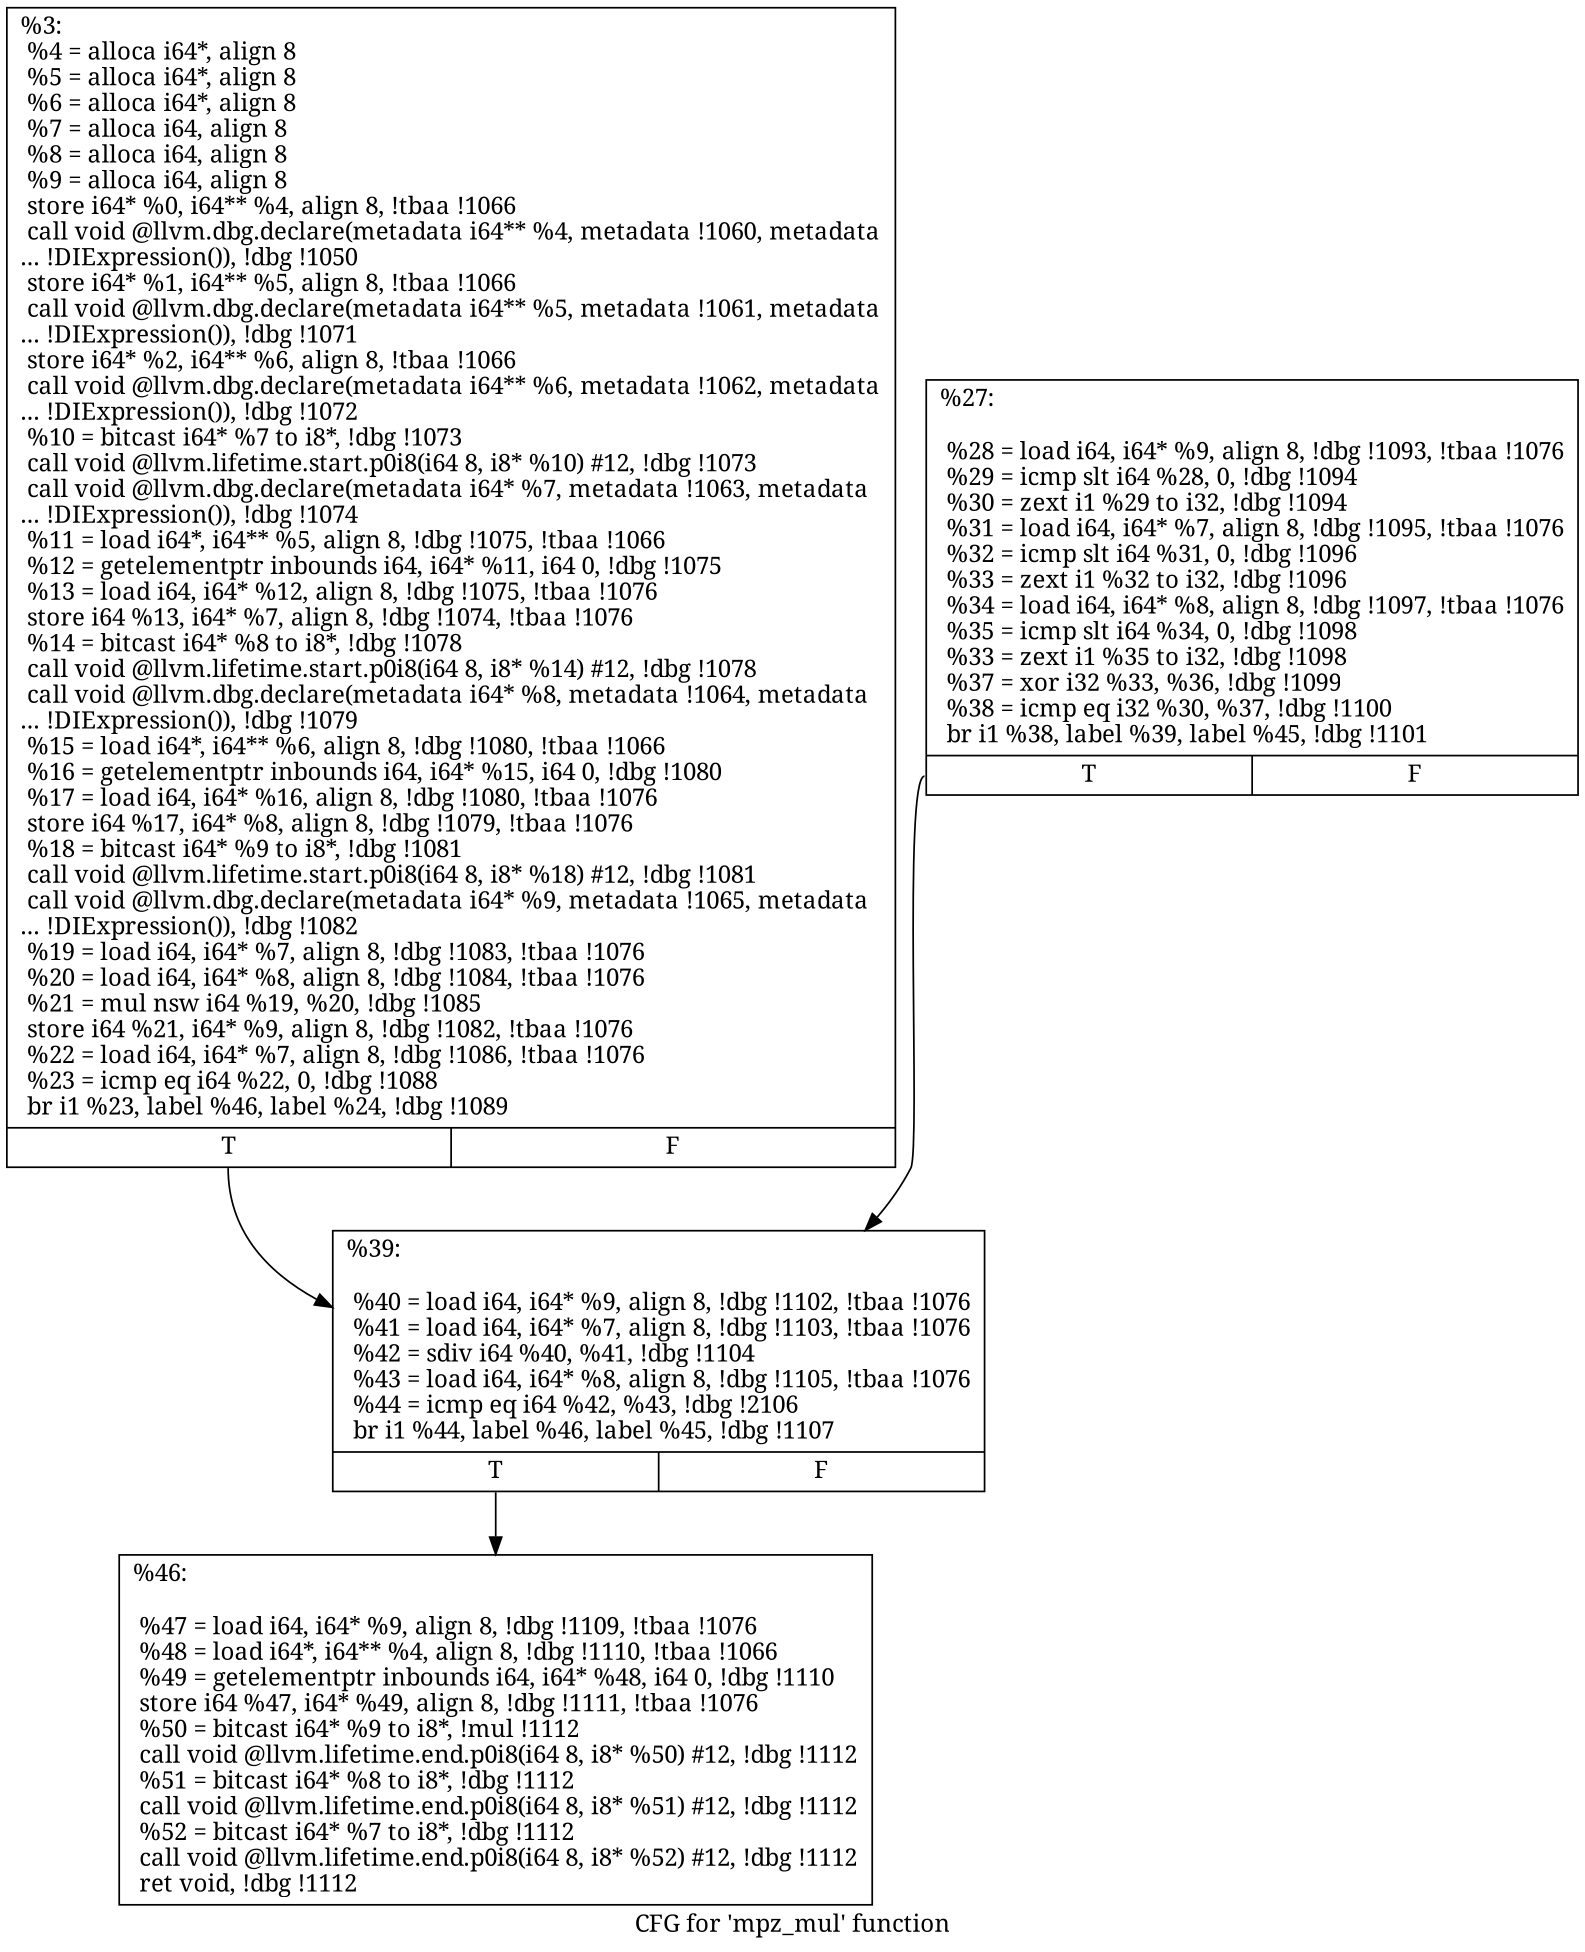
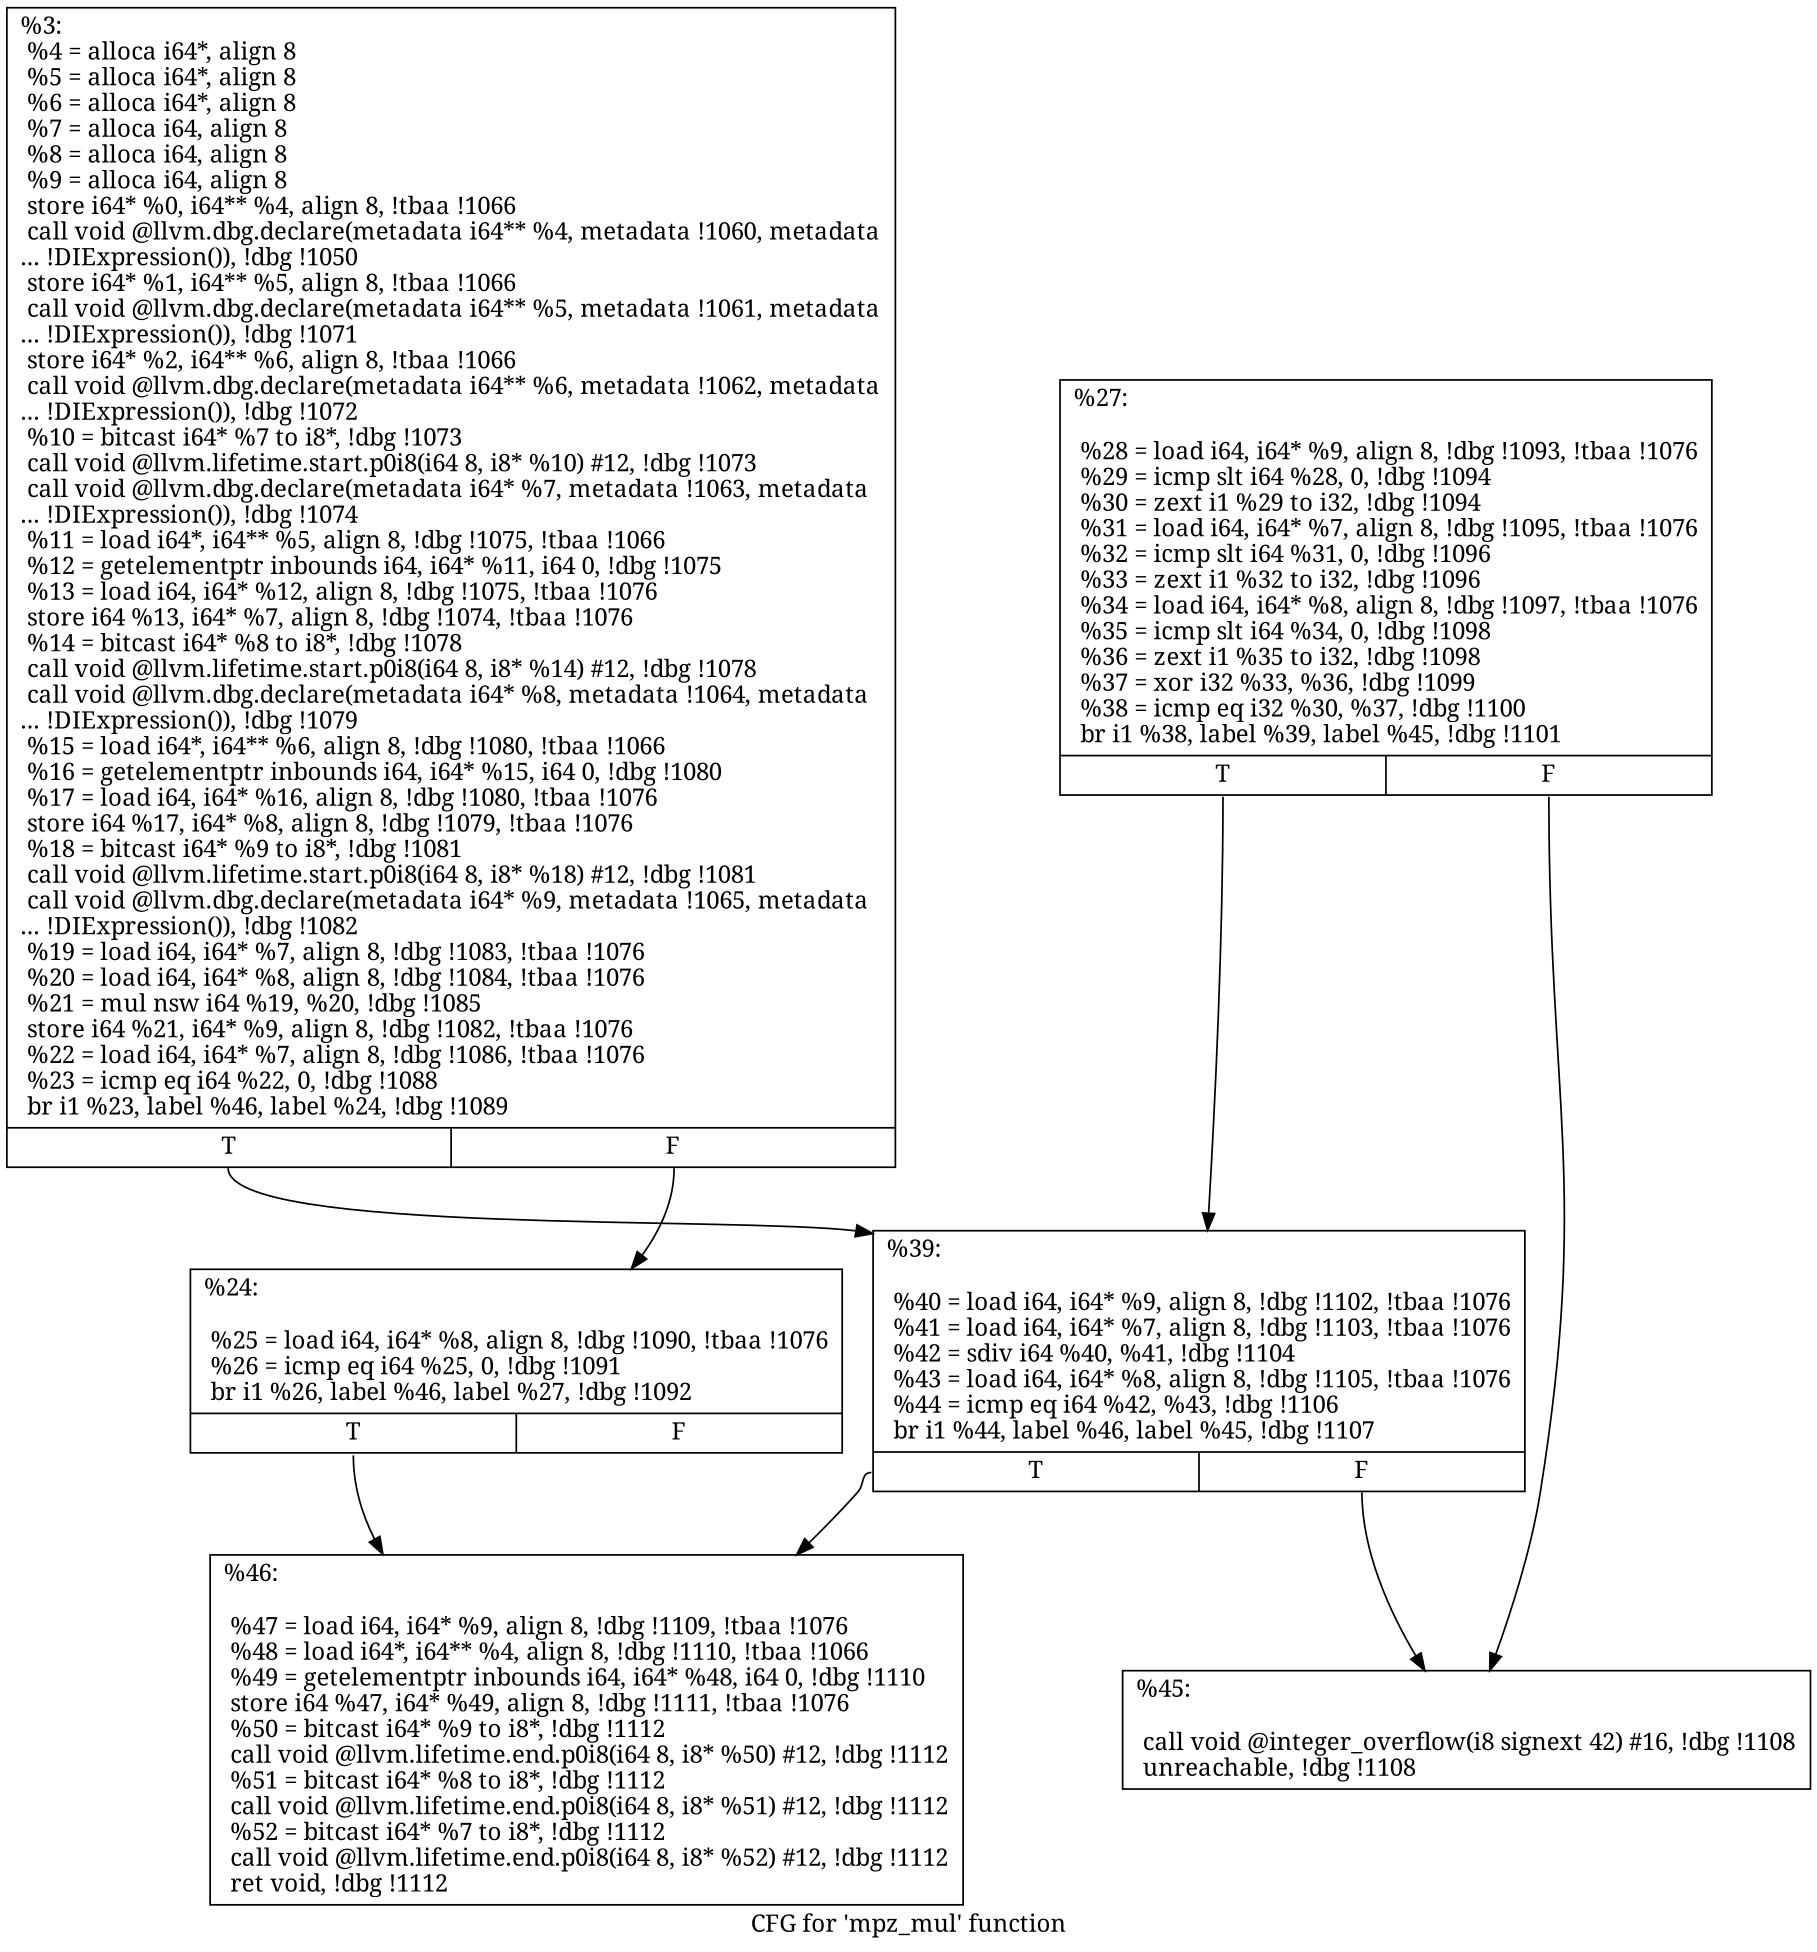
(1144, 658) -> (1278, 658)
none -> (516, 1361)
(573, 1406) -> (1113, 1406)
(357, 1730) -> (445, 1730)
none -> (1467, 1730)
